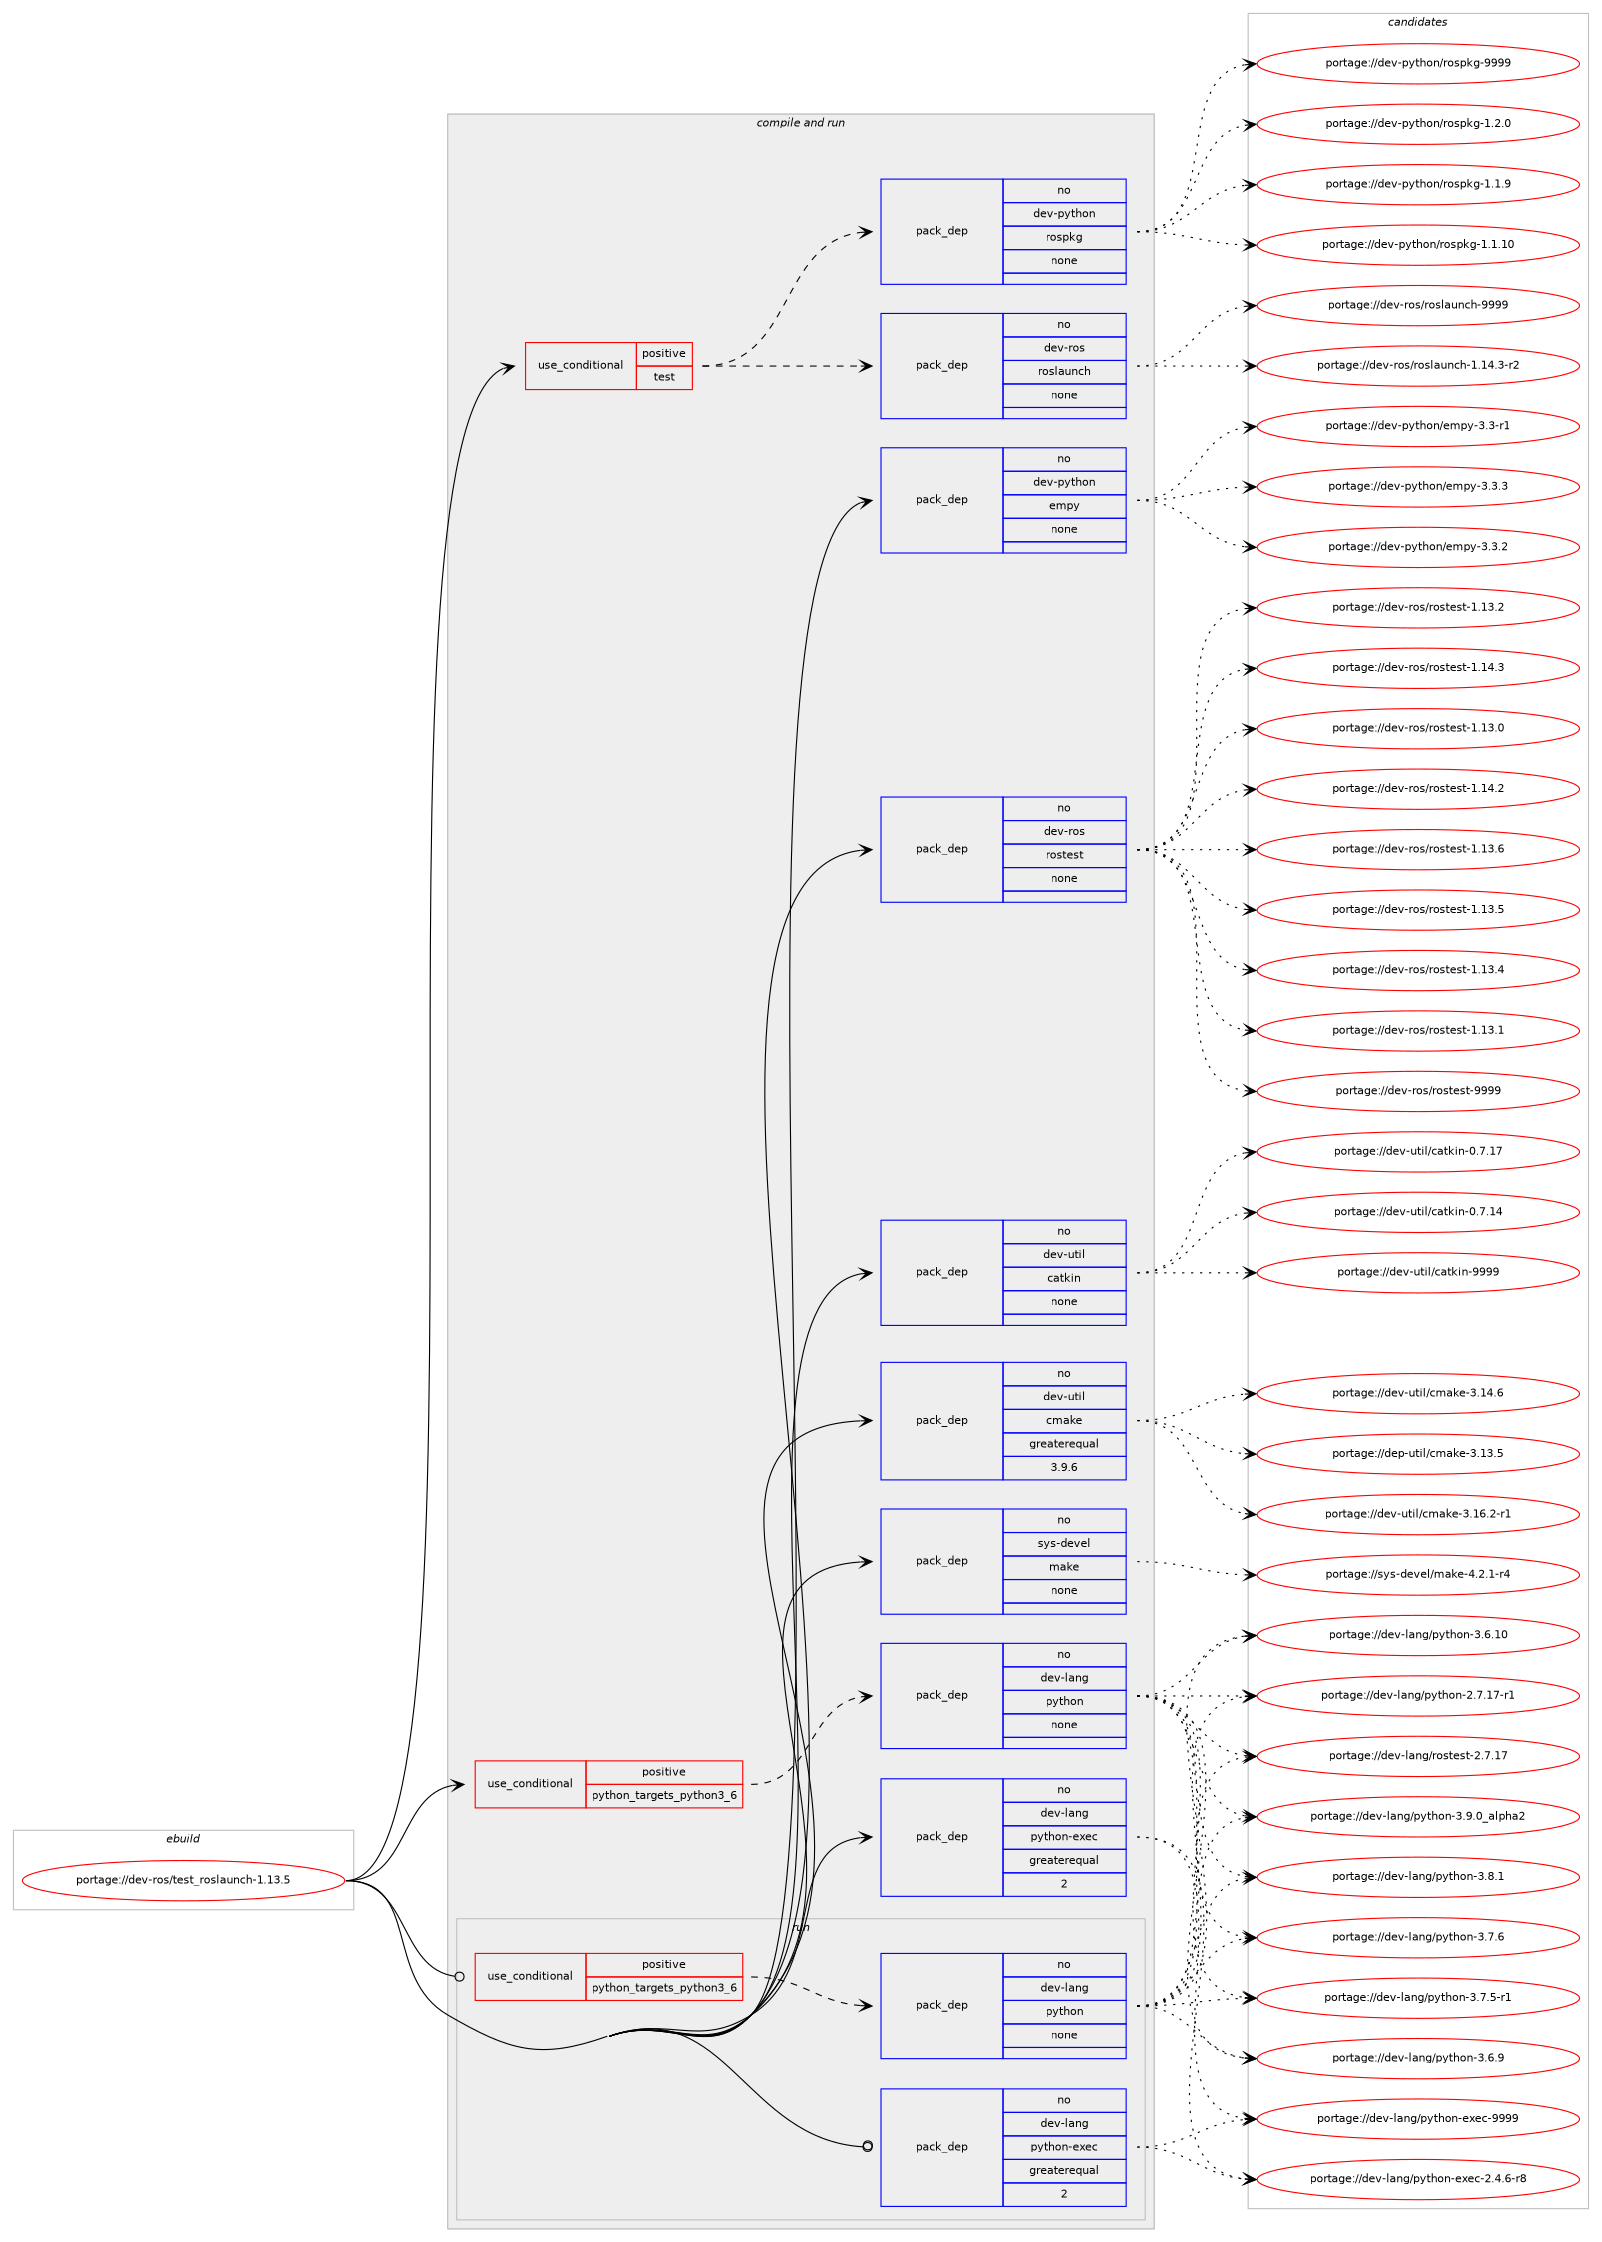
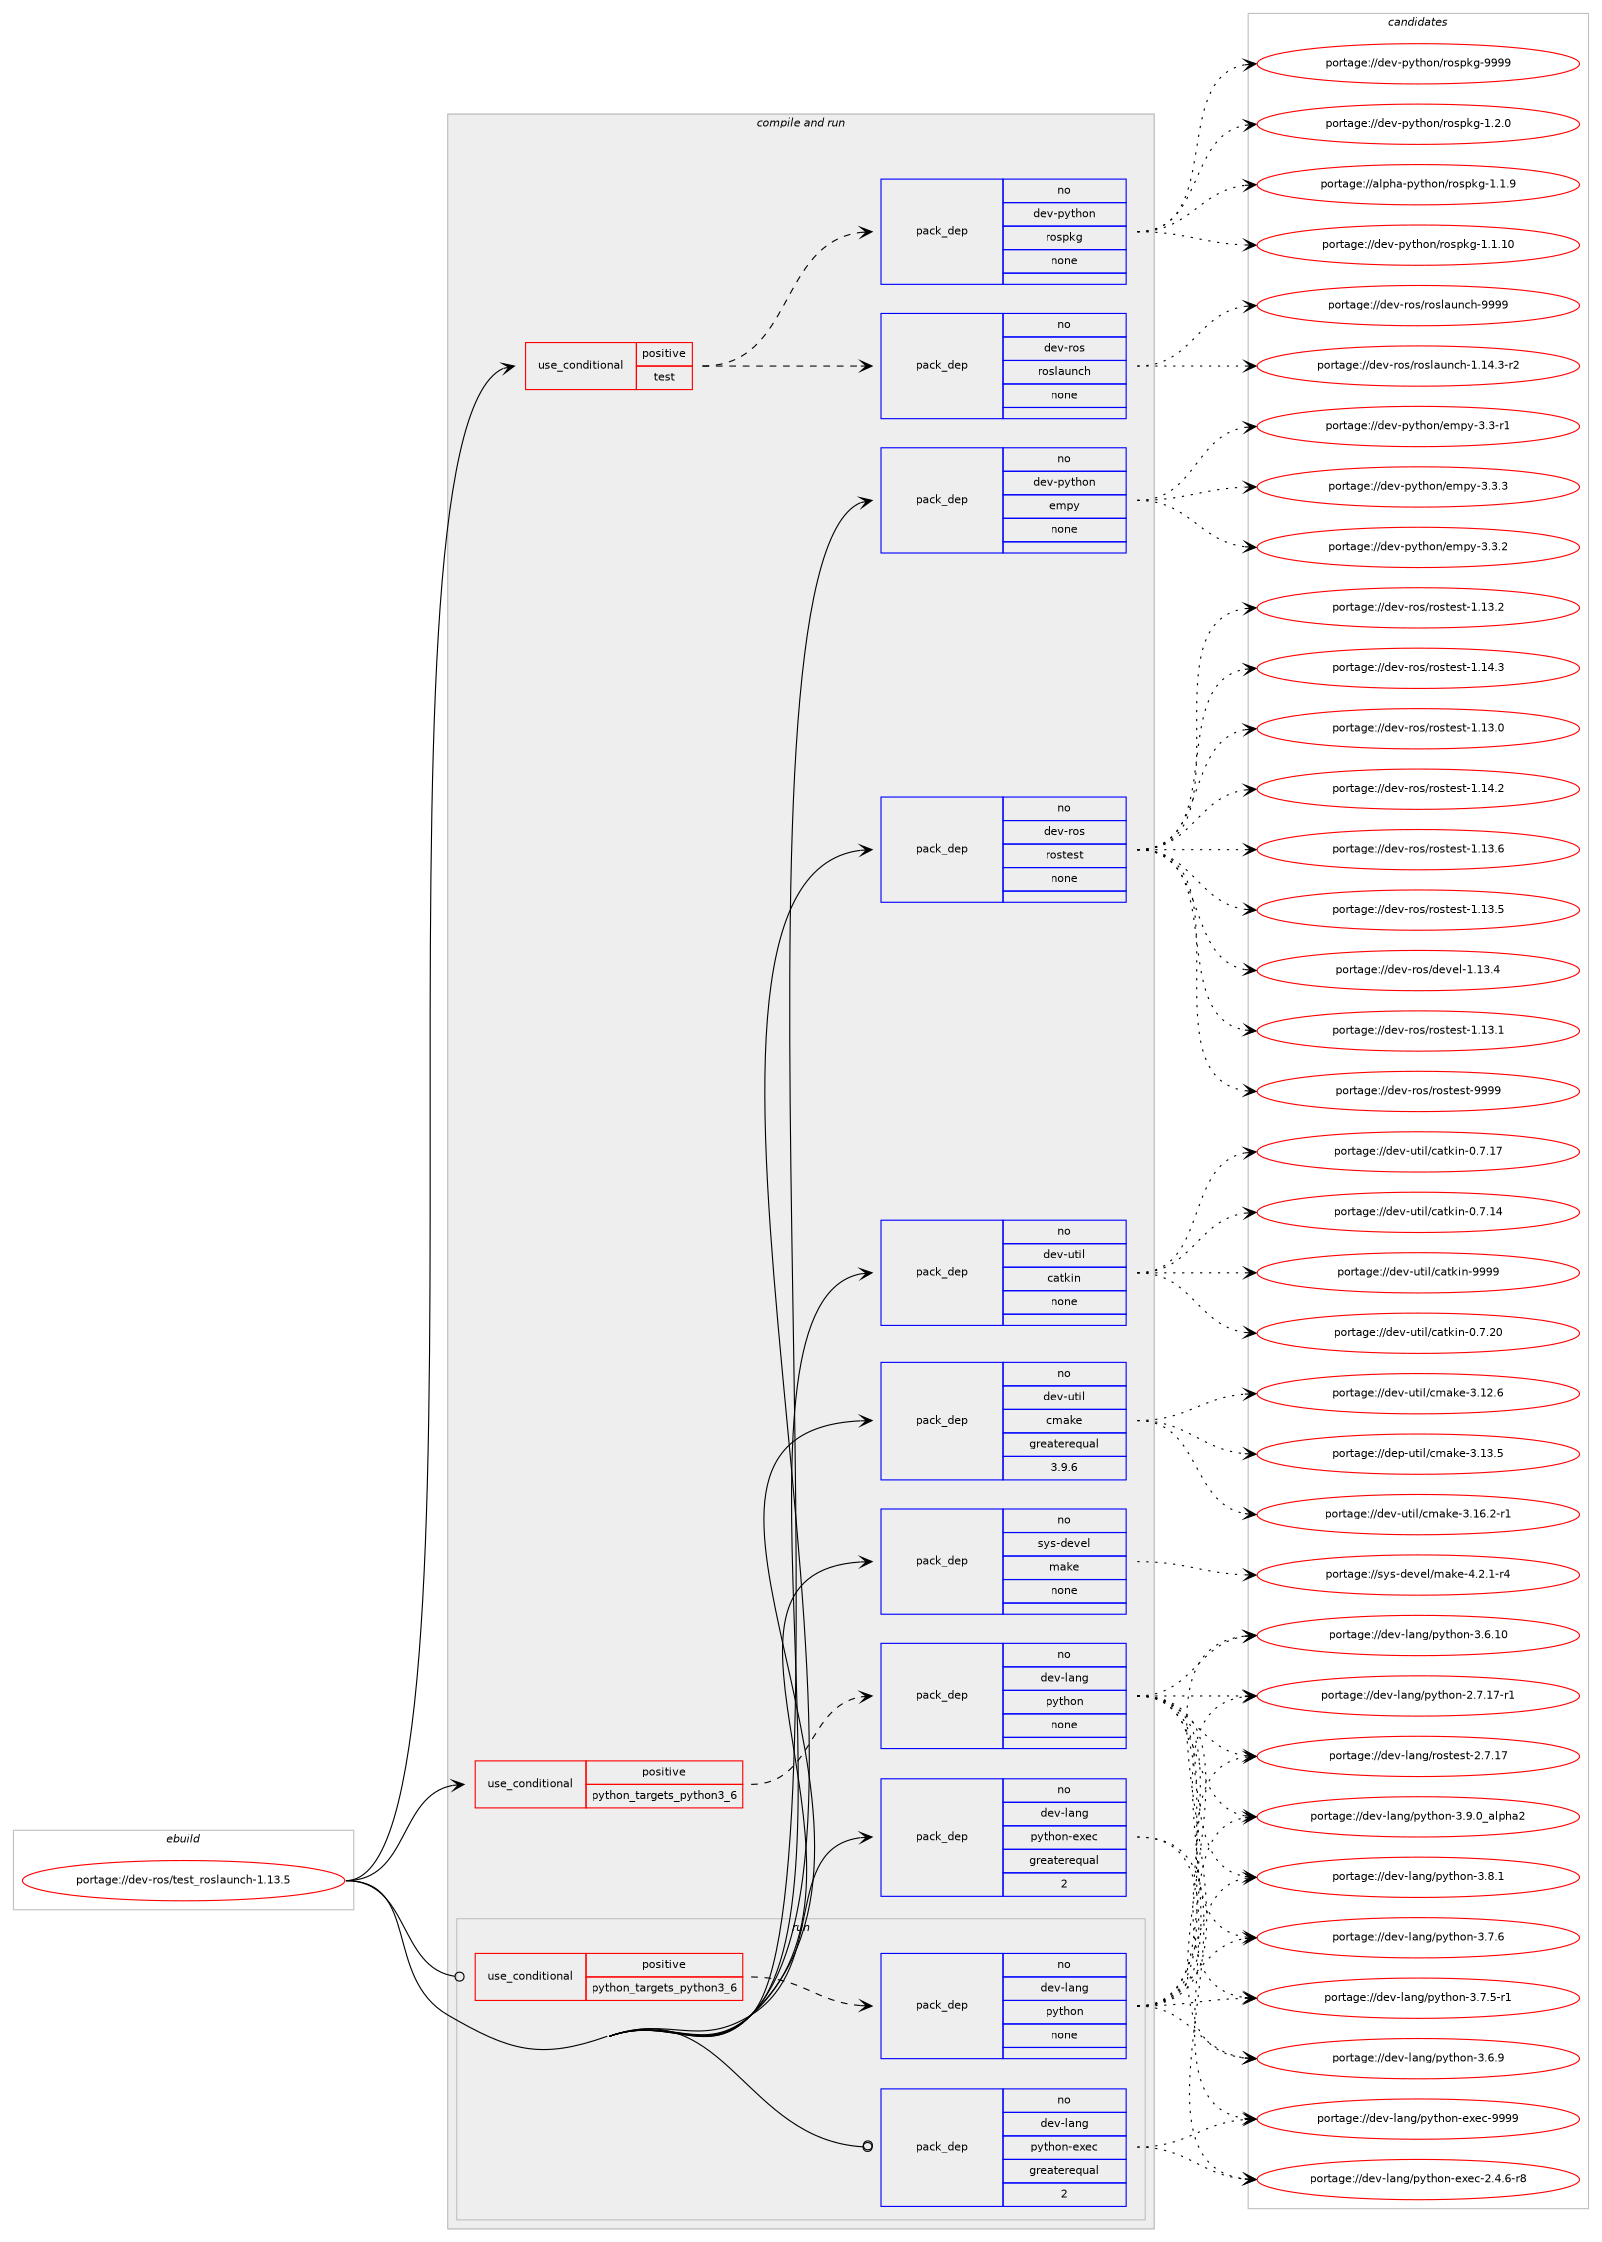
(1418, 185) -> (1418, 185)
(1418, 971) -> (1418, 971)
none -> (1418, 1333)
(1418, 1394) -> (1418, 1394)
